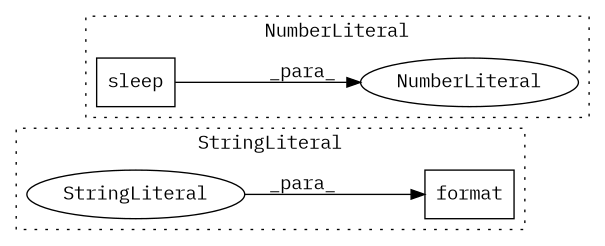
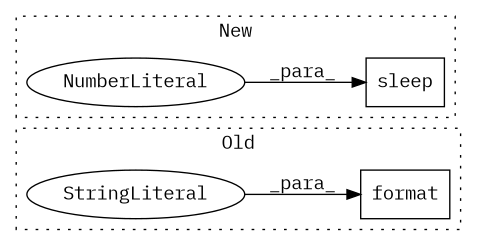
(337, 32) -> (236, 32)
(261, 82) -> (298, 82)
(271, 144) -> (238, 144)
